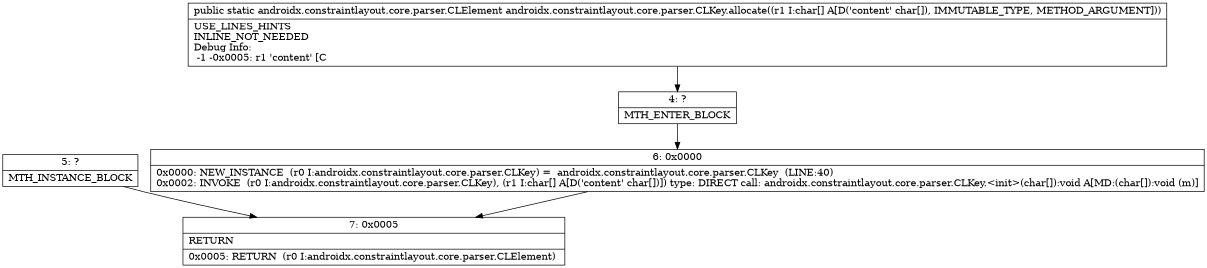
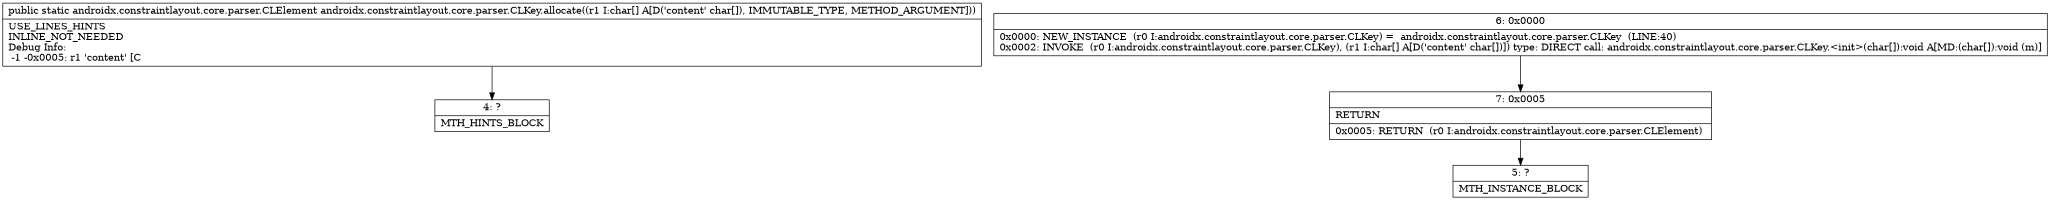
(677, 115) -> (492, 123)
(677, 133) -> none
(187, 202) -> (1521, 149)
